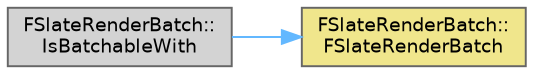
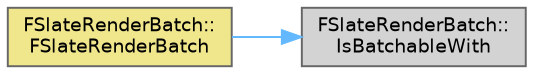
(257, 37) -> (257, 37)
